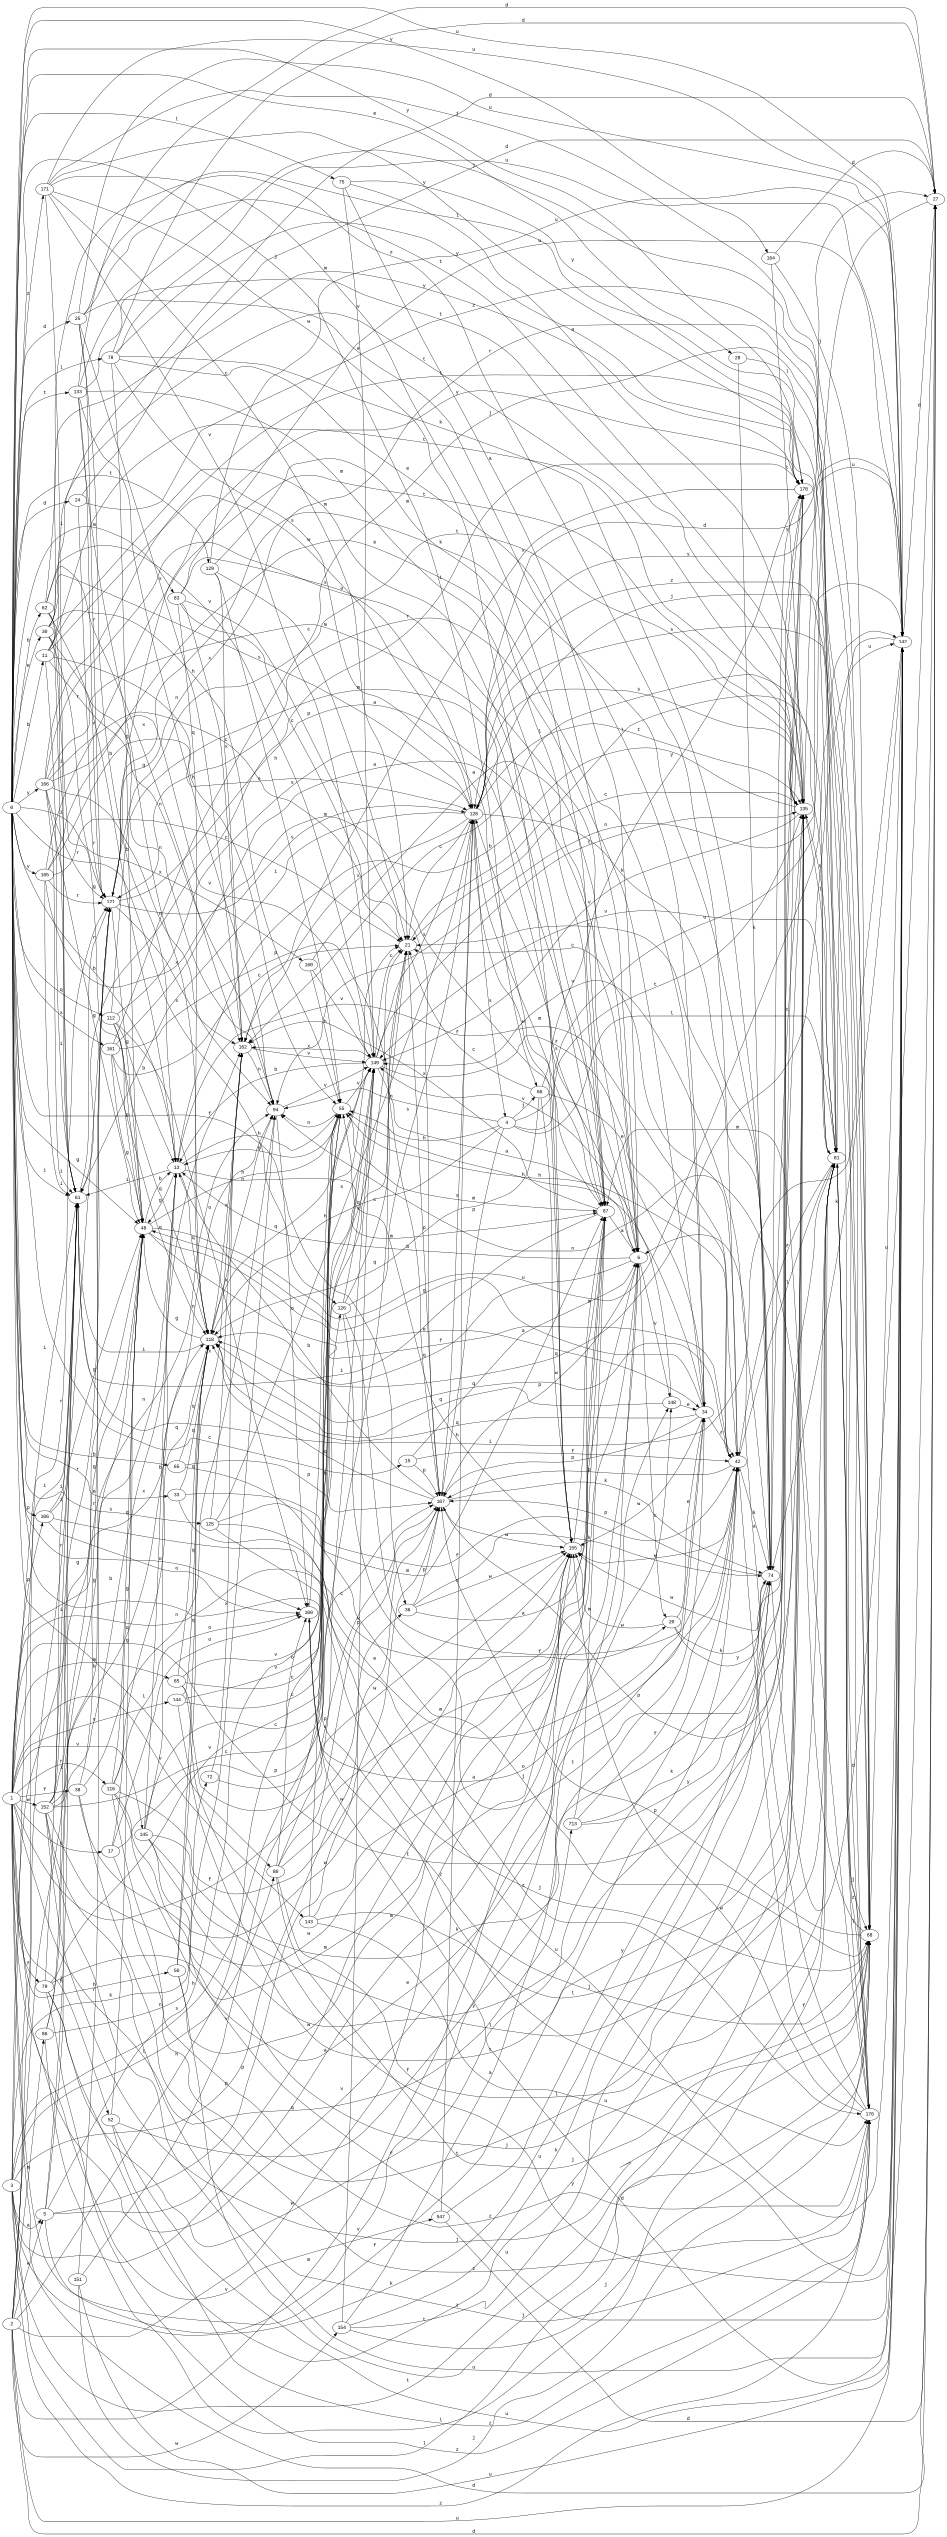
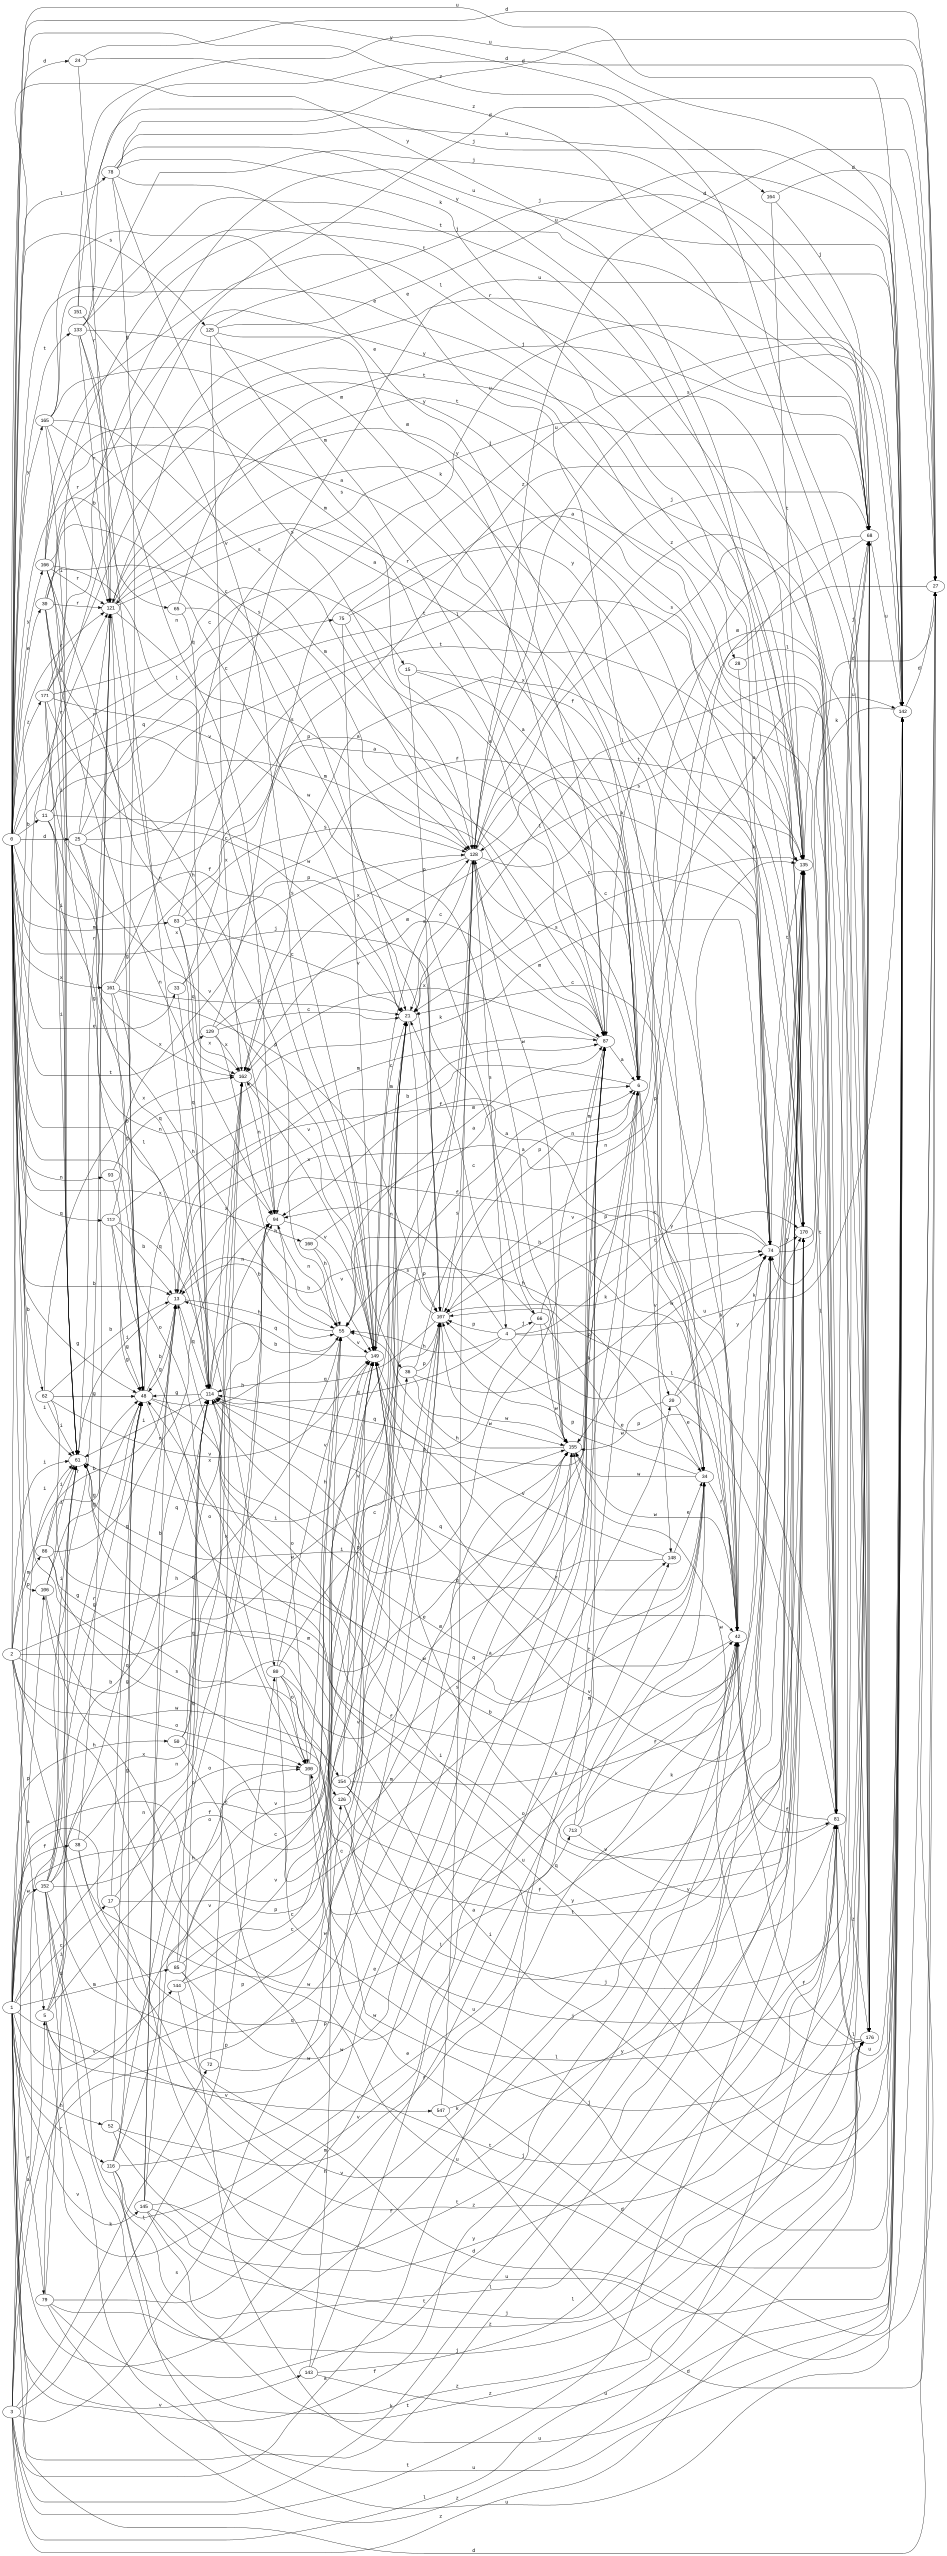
none -> (111, 1175)
(424, 1290) -> (424, 1659)
(210, 1340) -> (210, 1394)
(527, 1935) -> (497, 2009)
none -> (891, 2049)
